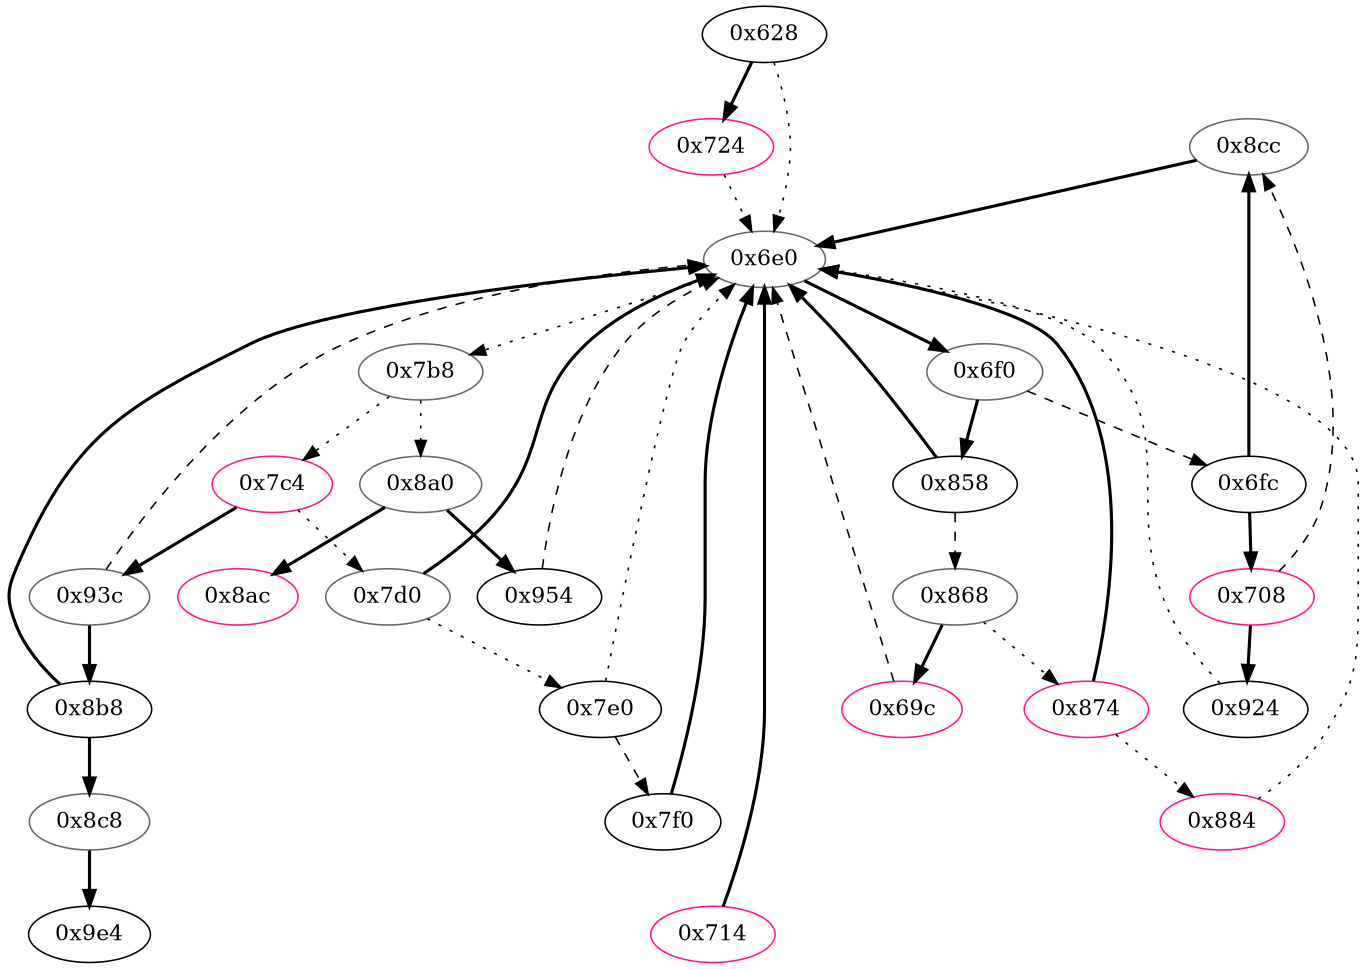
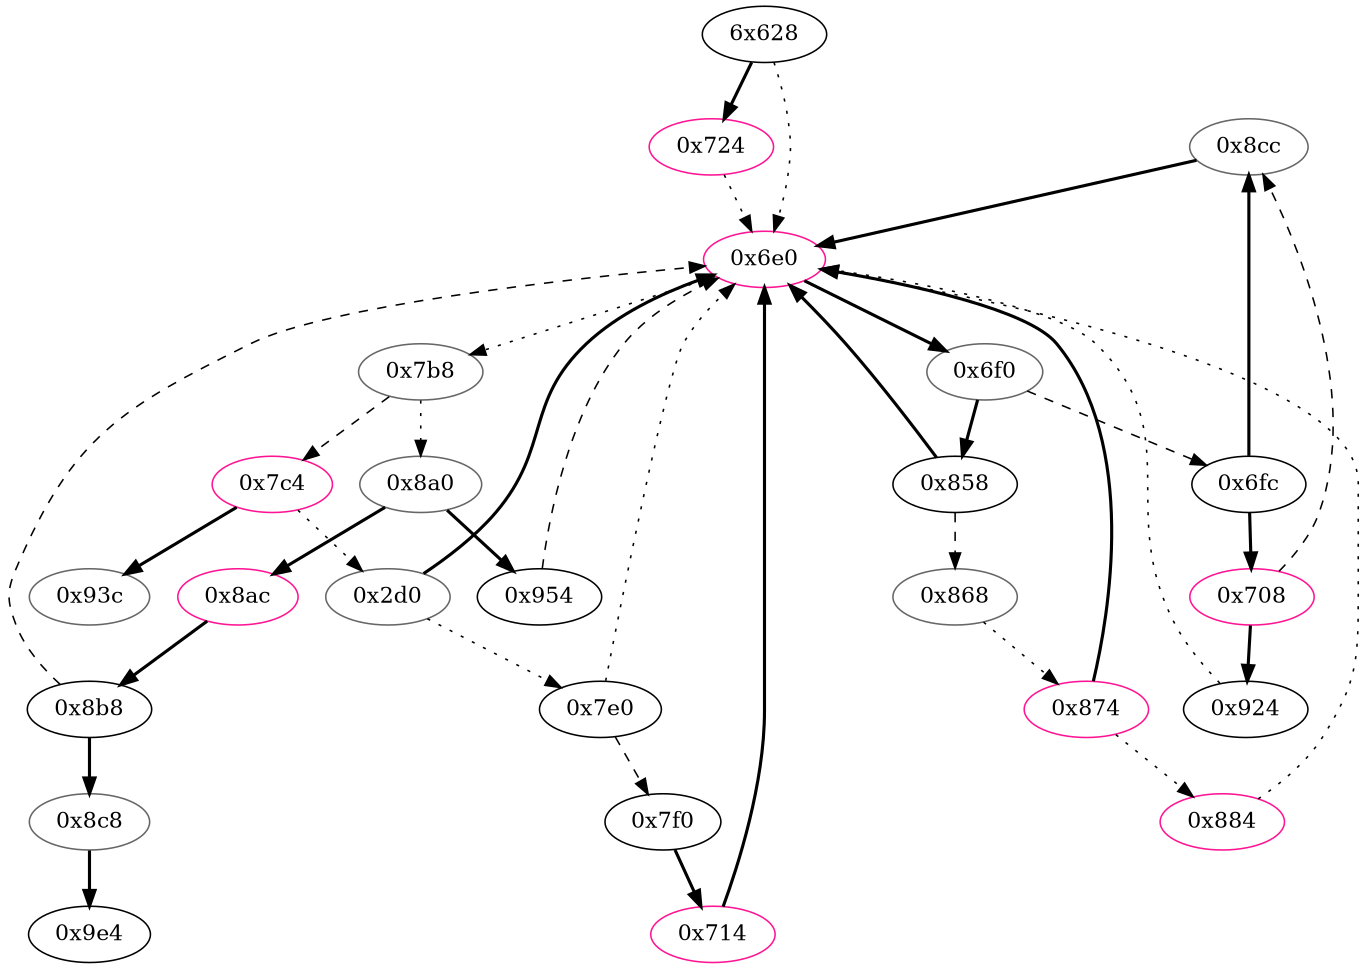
(764, 34) -> (764, 34)
(764, 259) -> (764, 259)
(355, 340) -> none
(241, 349) -> (241, 349)
(353, 423) -> (353, 423)
(705, 547) -> (685, 871)
(388, 597) -> (388, 597)
(89, 645) -> (170, 648)
(902, 709) -> none
